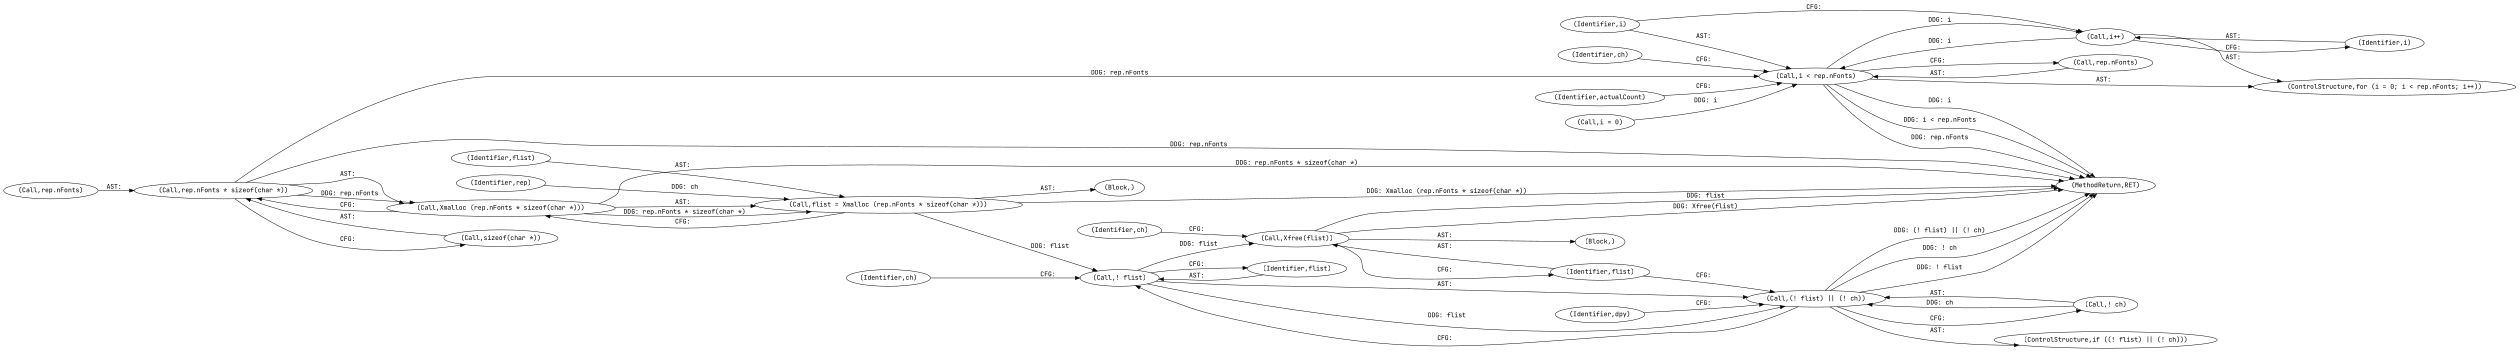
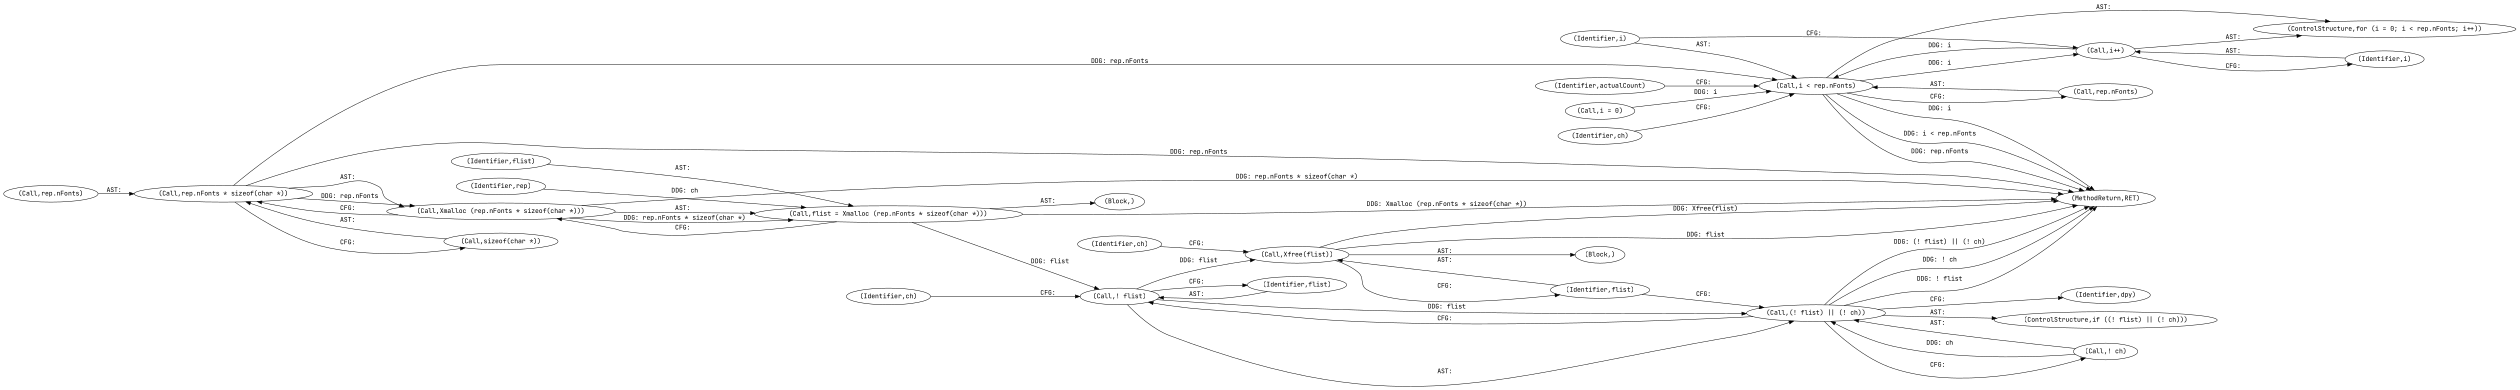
(1702, 309) -> (1968, 304)
